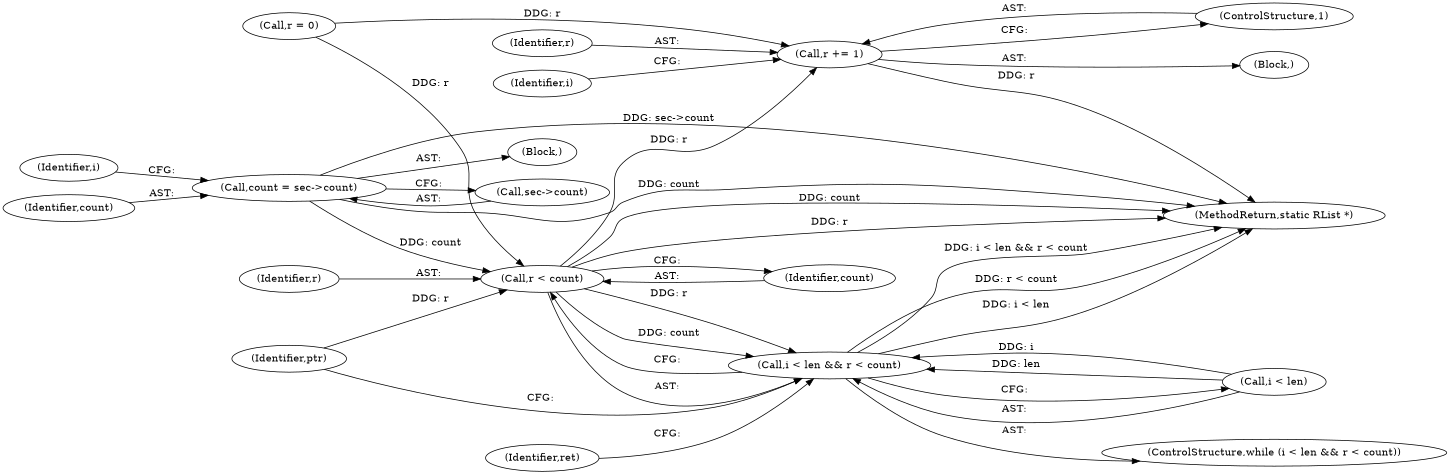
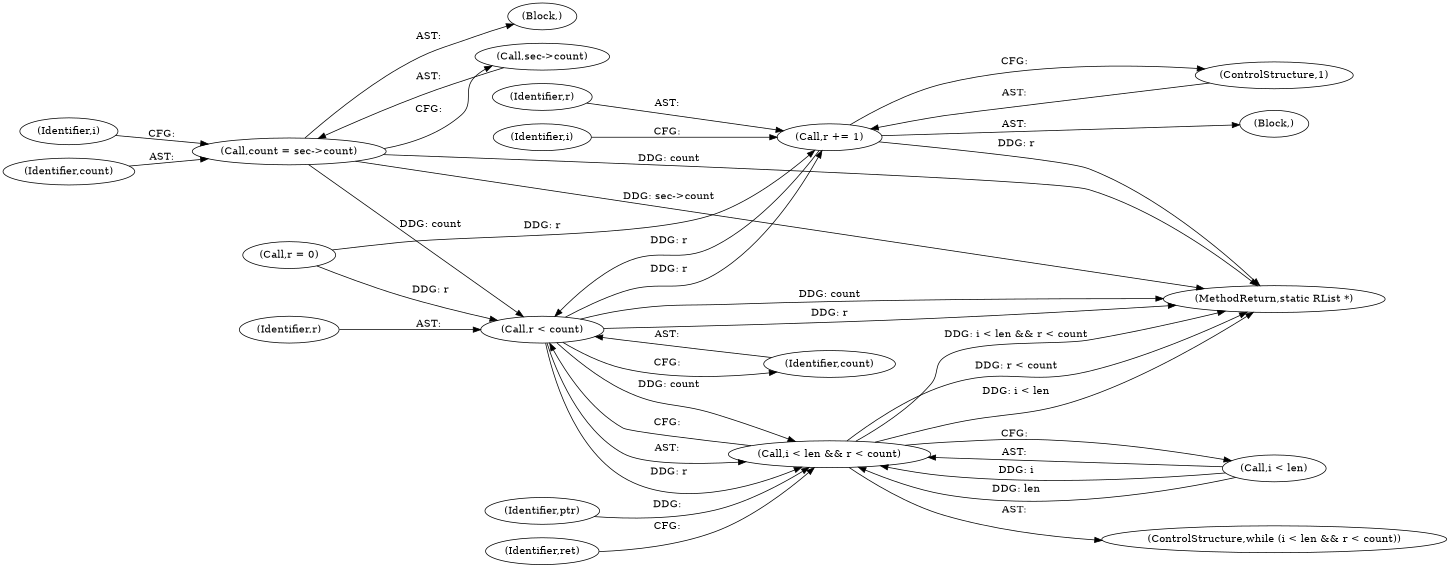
(412, 320) -> (701, 252)
(542, 398) -> (669, 505)
